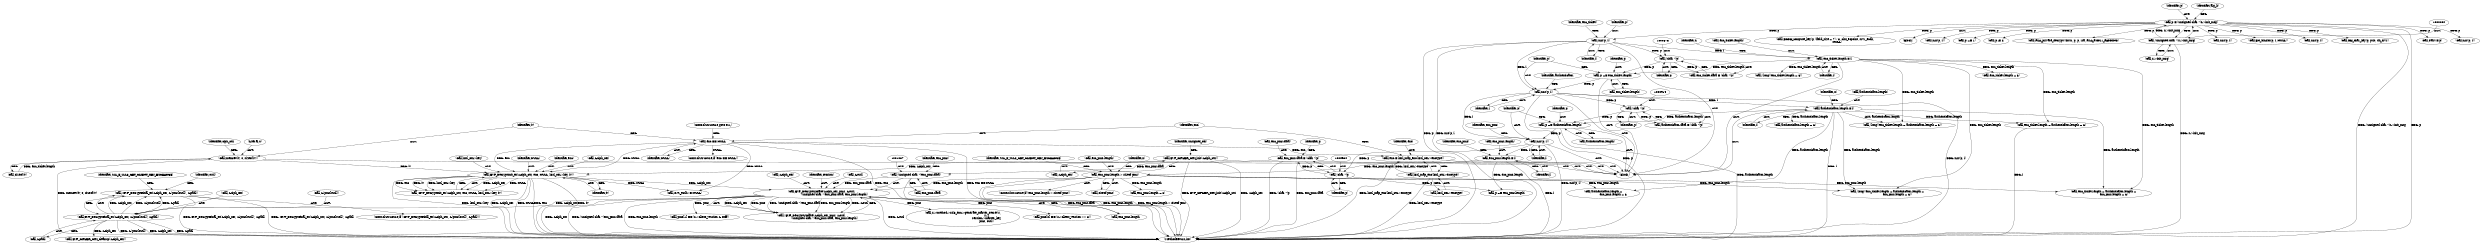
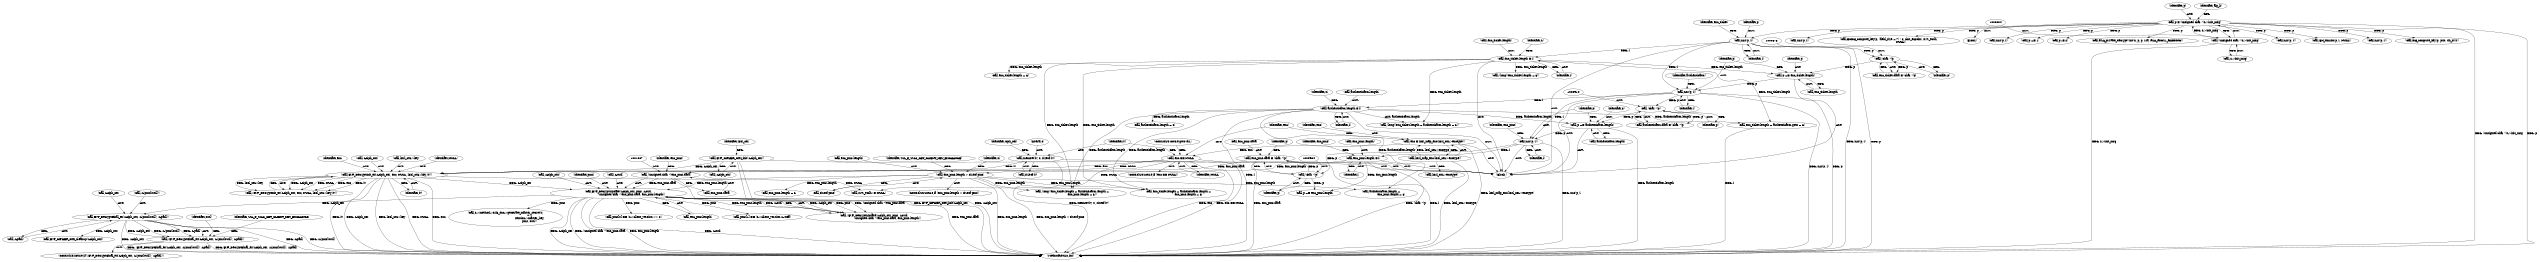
(2365, 41) -> (2432, 41)
(2432, 41) -> none
(2051, 125) -> (1772, 125)
(1191, 142) -> (737, 142)
(1058, 145) -> (1299, 146)
(718, 150) -> (1172, 167)
(39, 167) -> (1027, 167)
(821, 175) -> (584, 175)
(1443, 184) -> none
(96, 200) -> none
